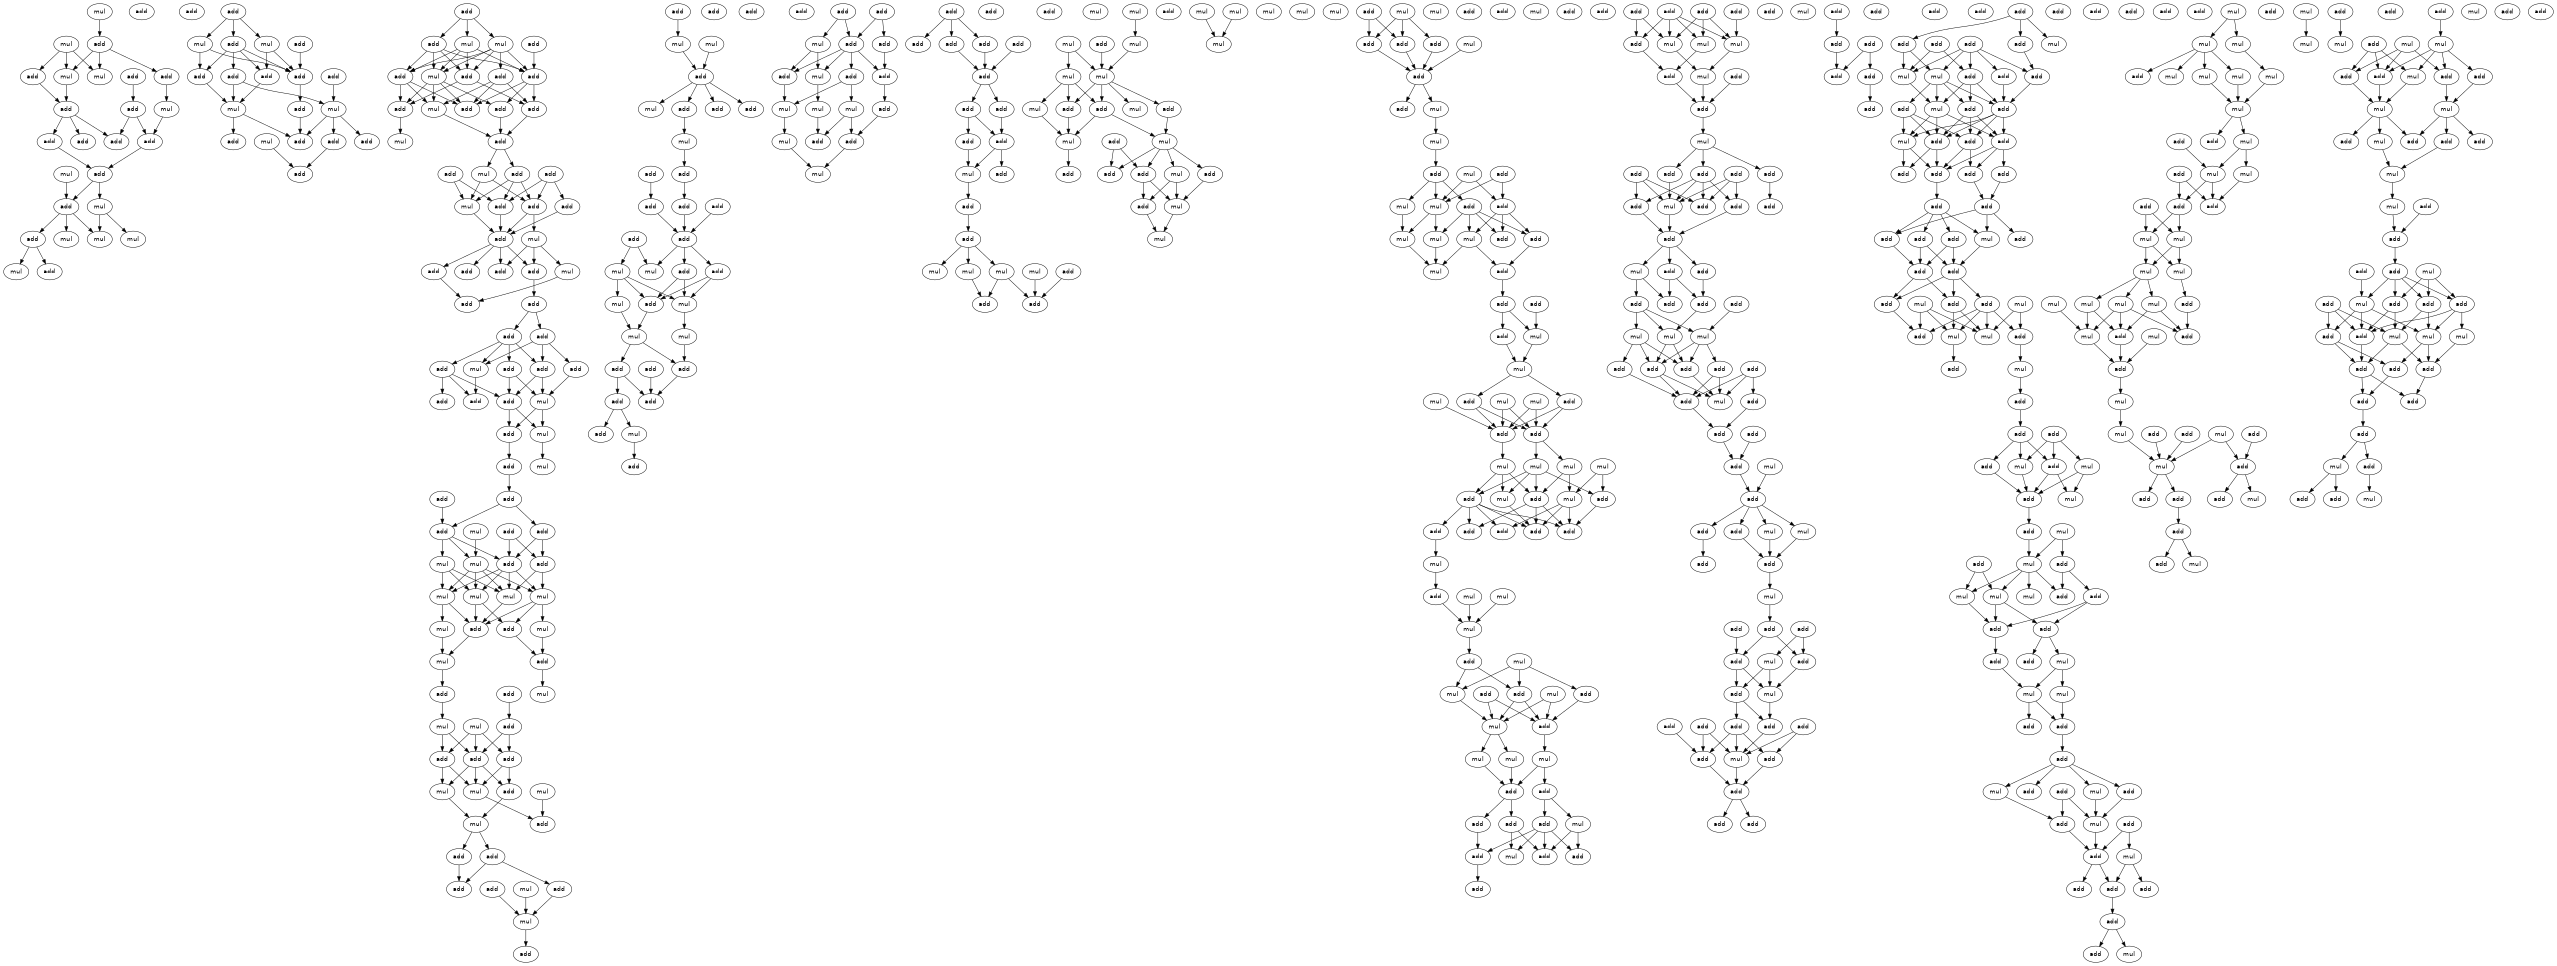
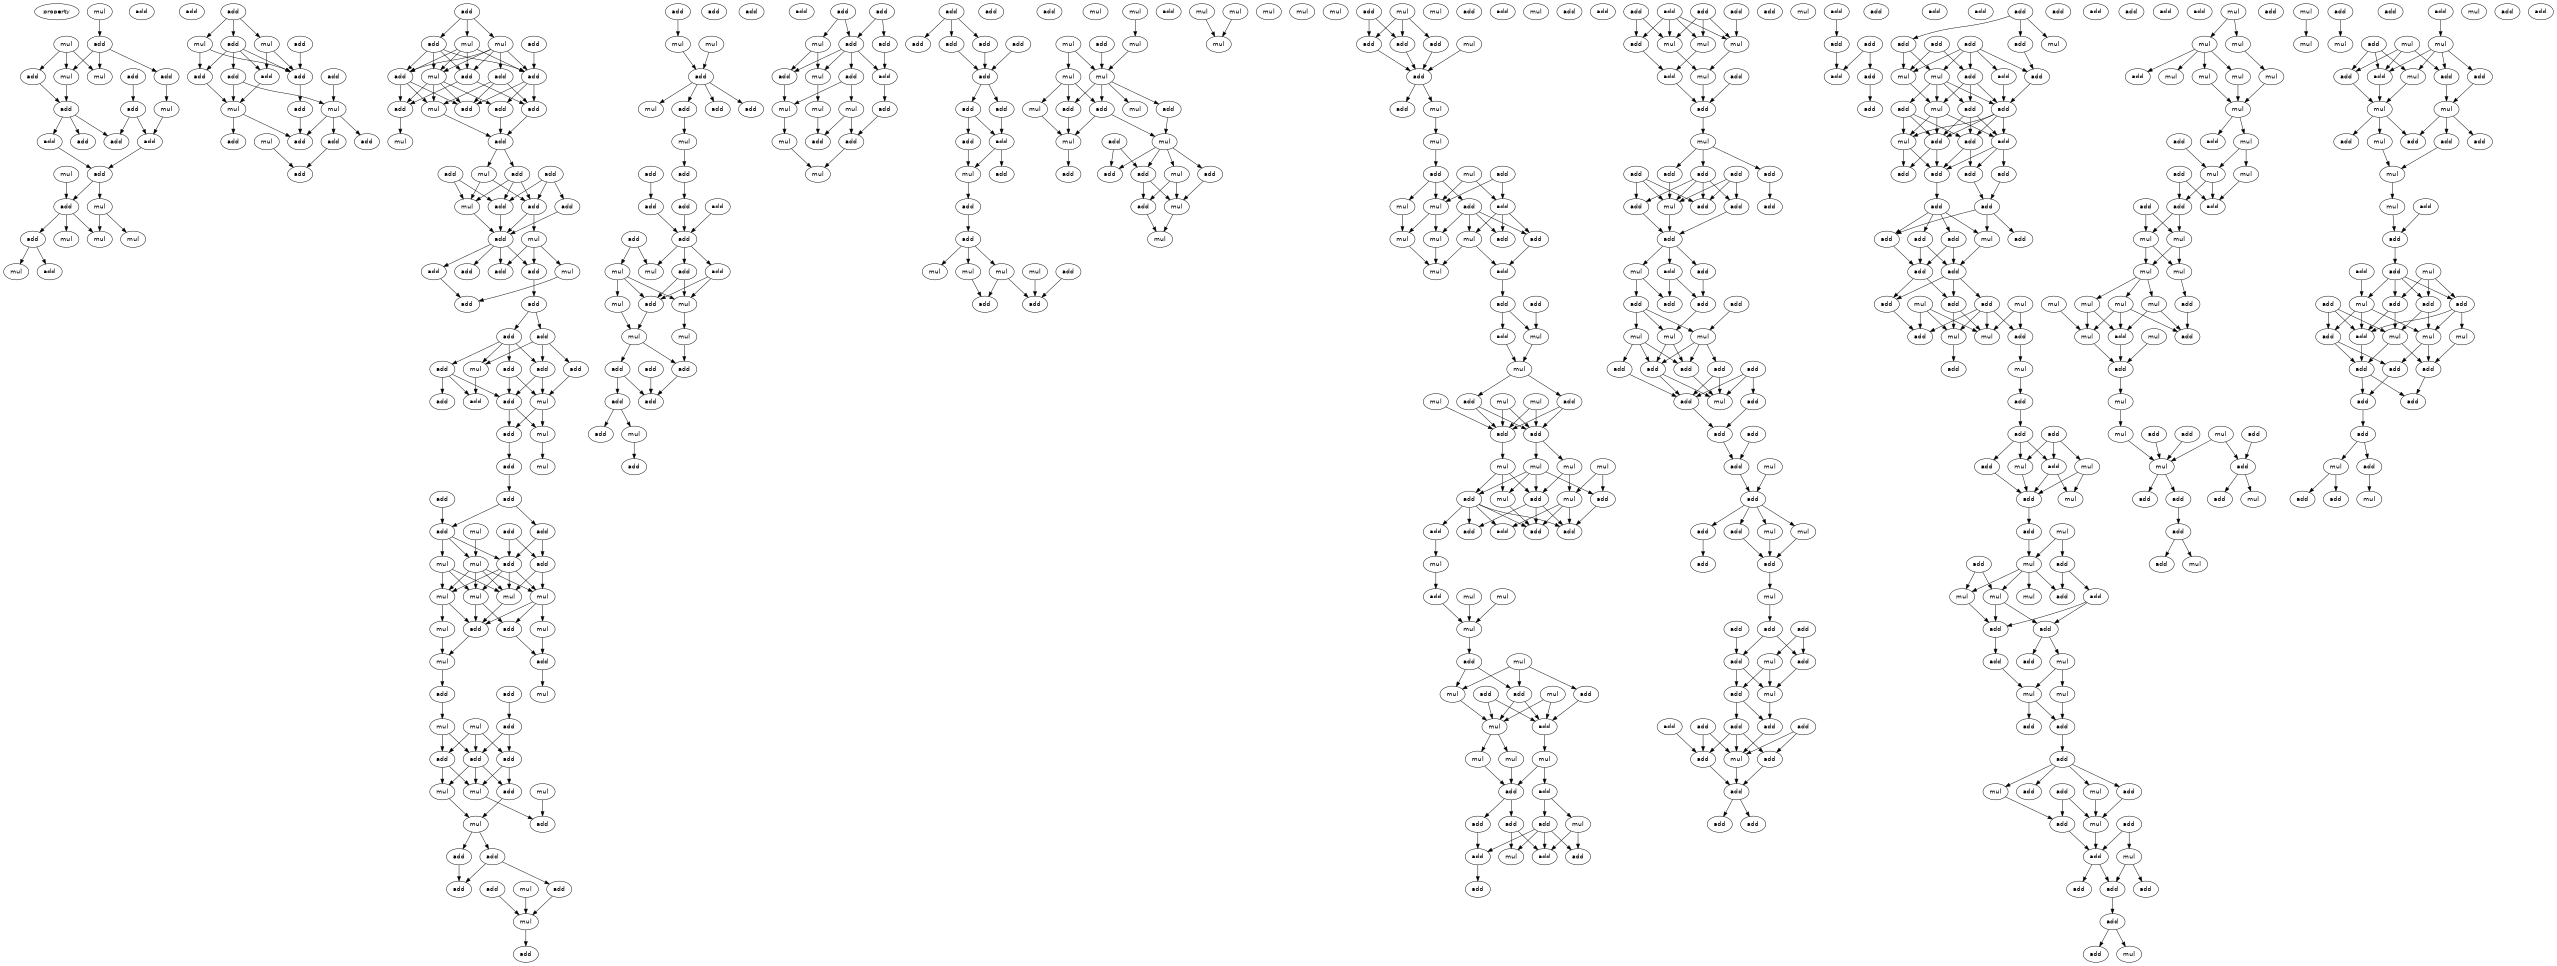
none -> (57, 12)
